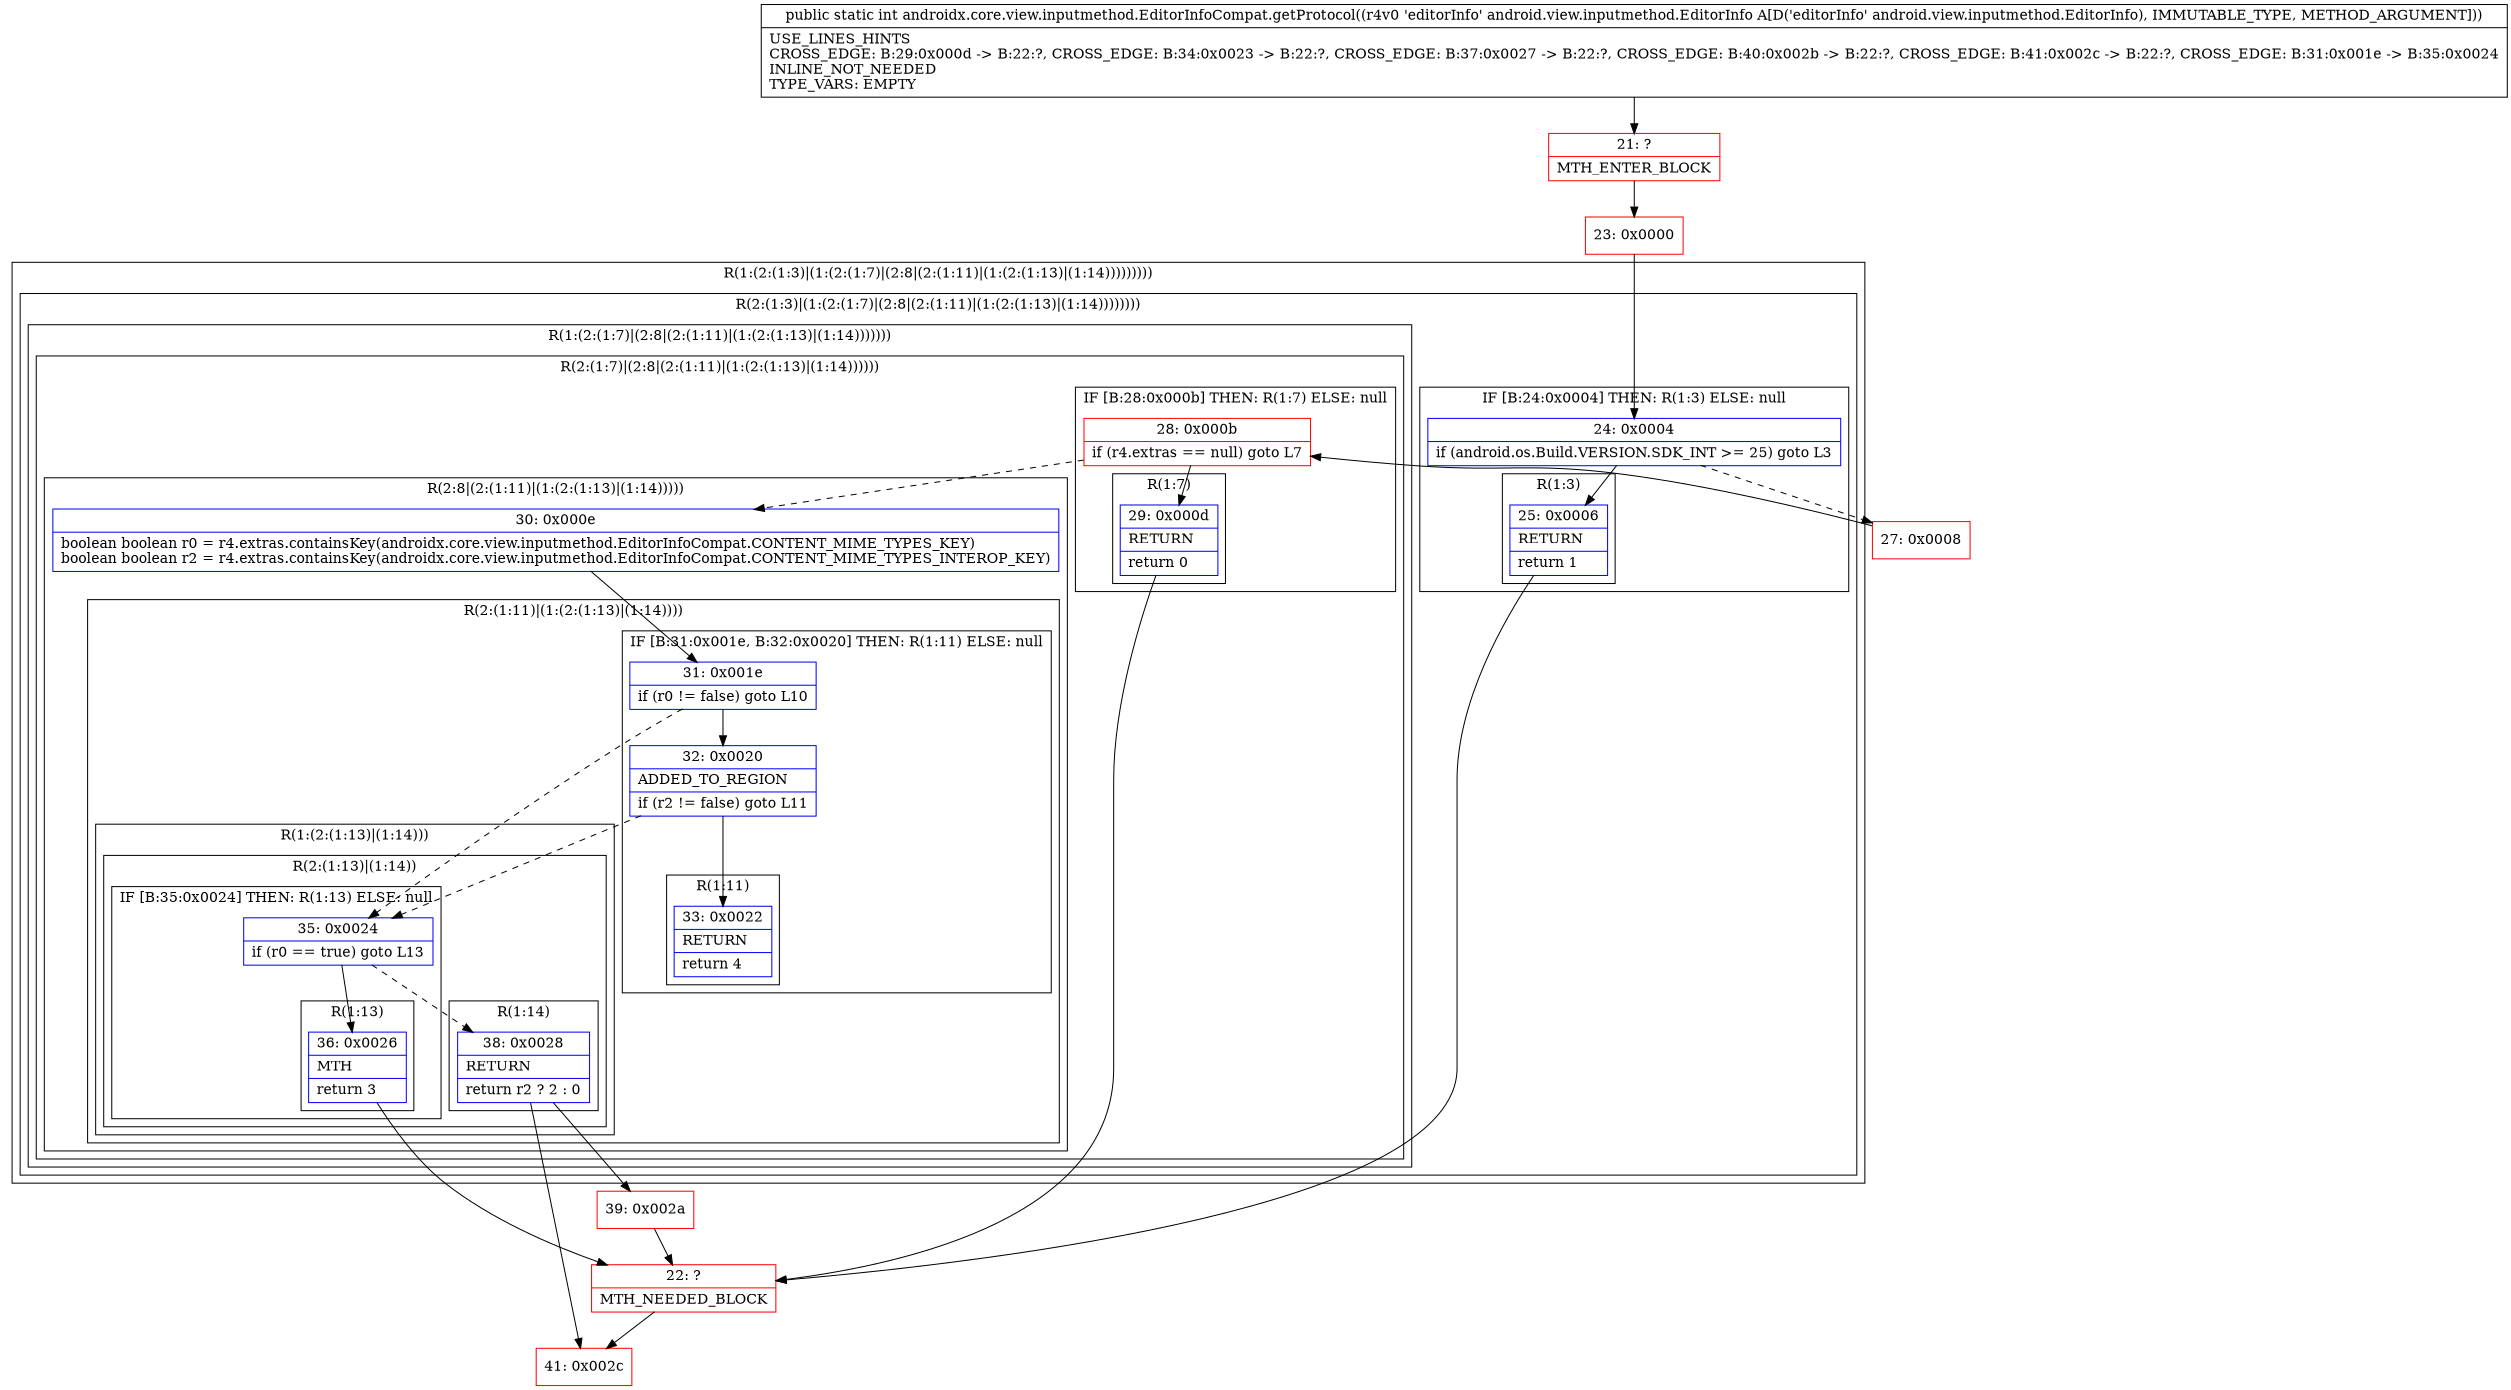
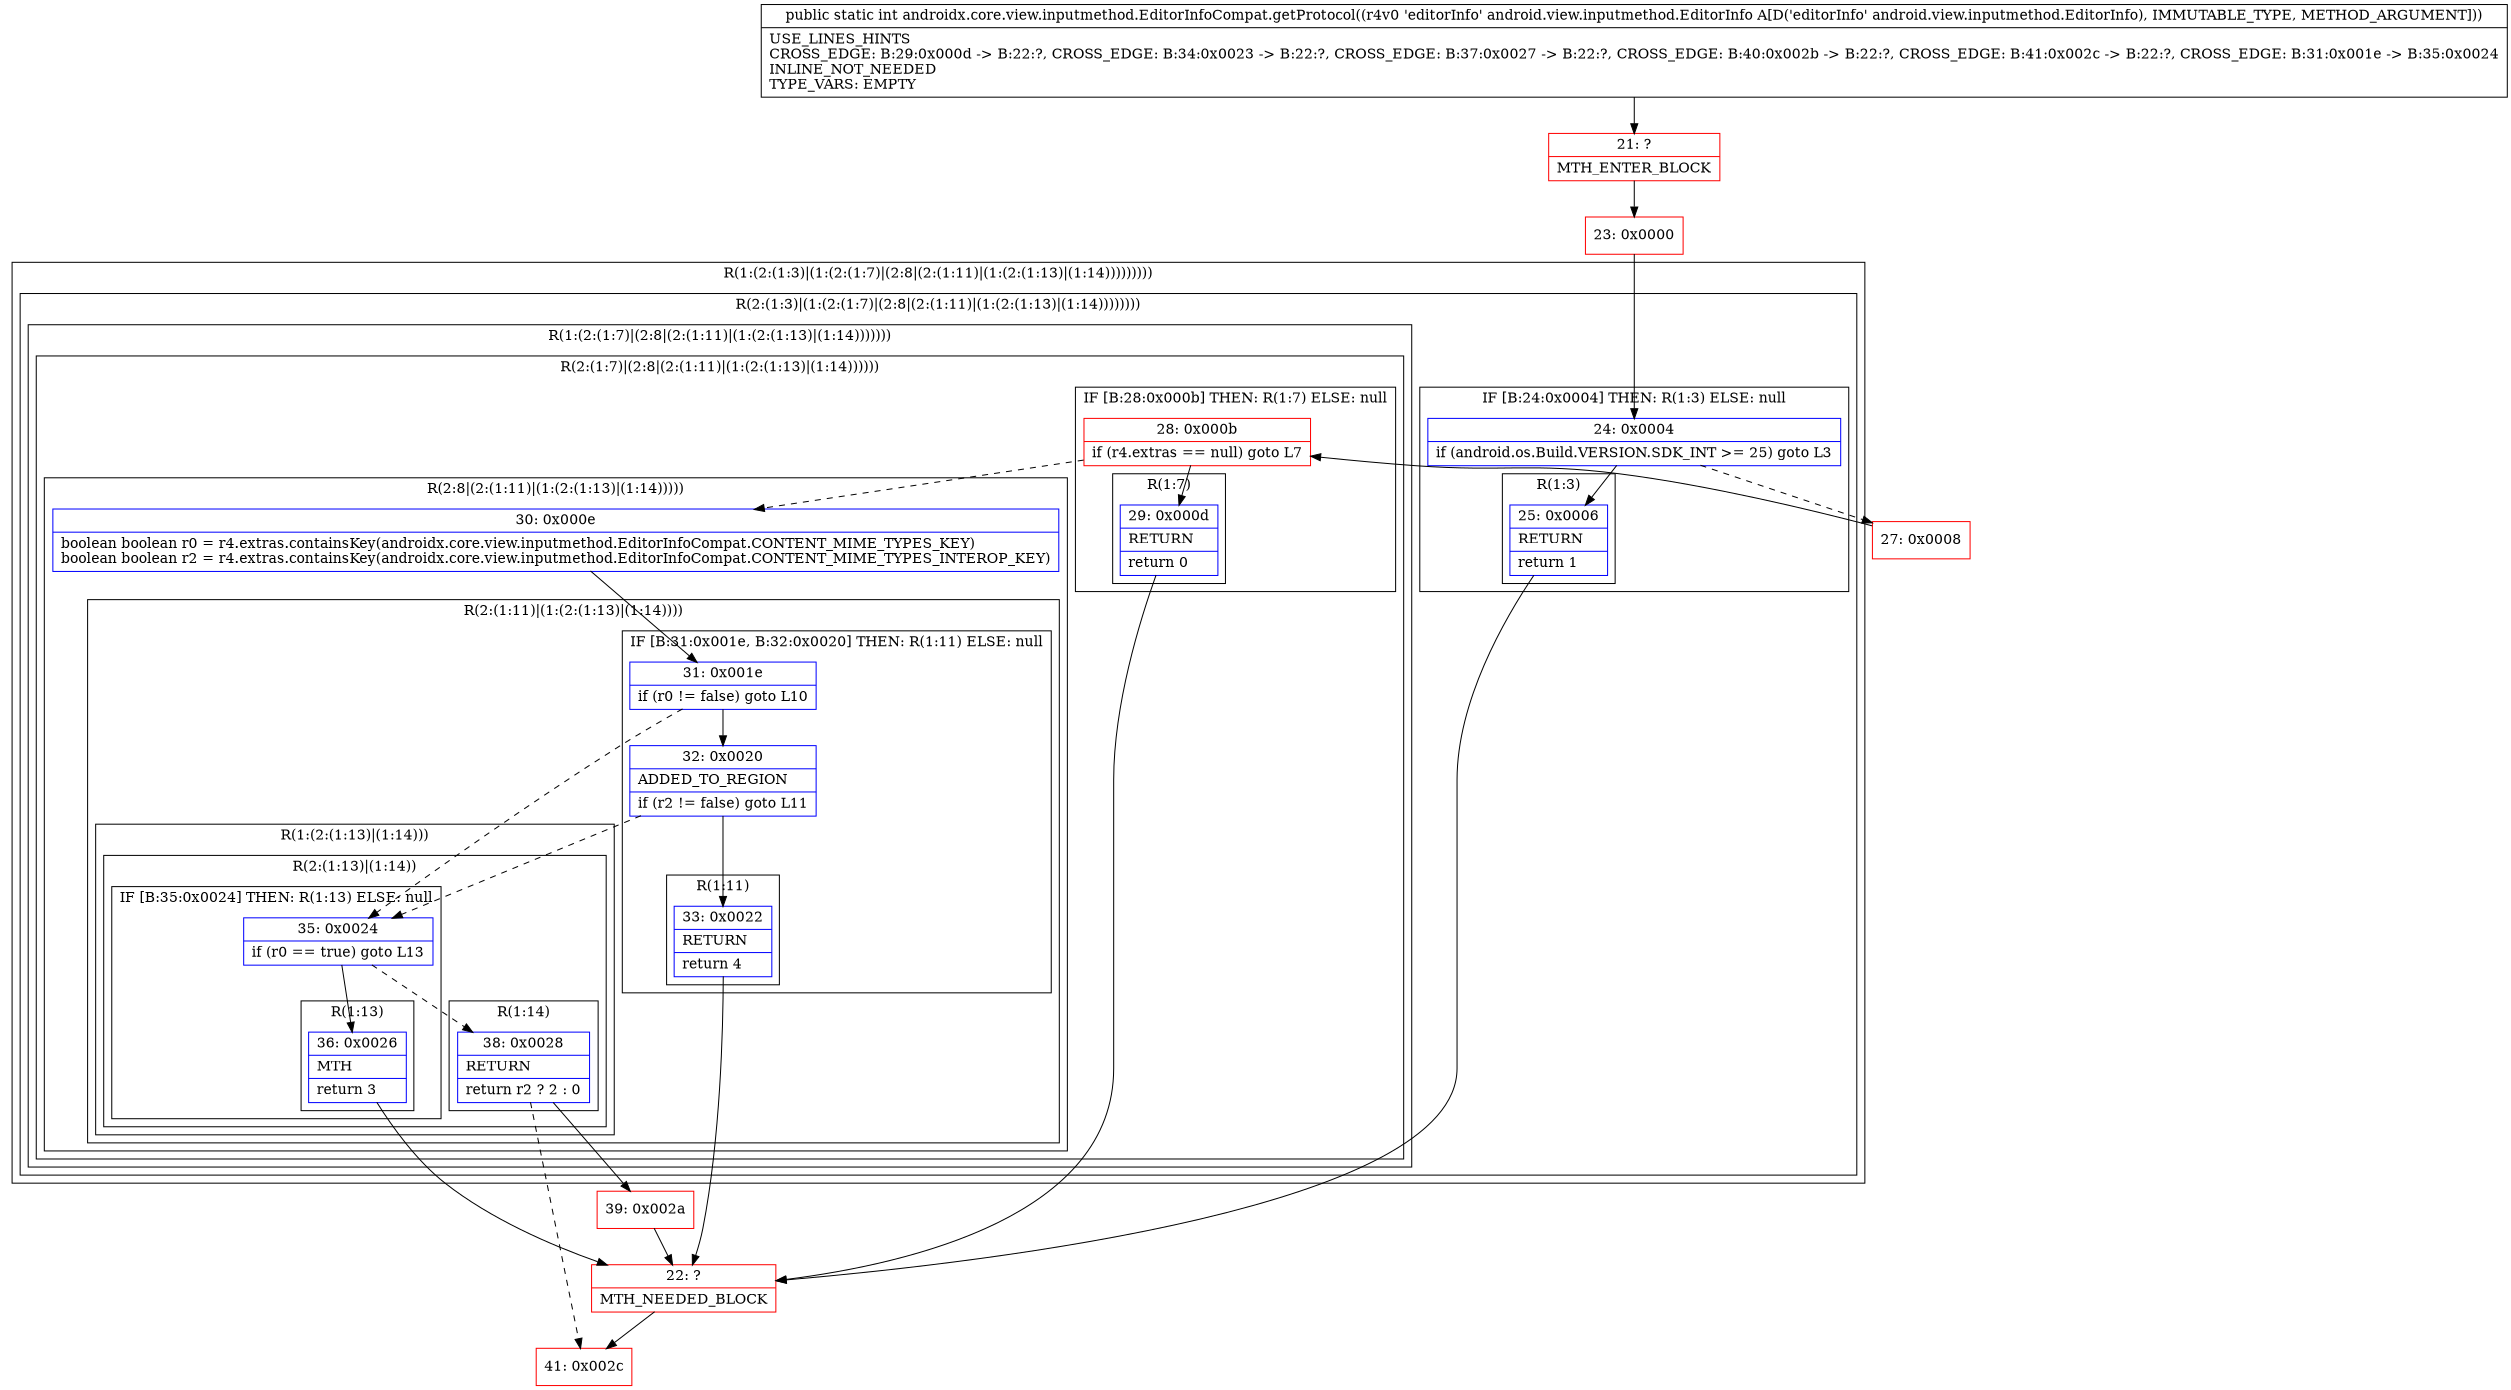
none -> (717, 1117)
(554, 1220) -> (554, 1220)
